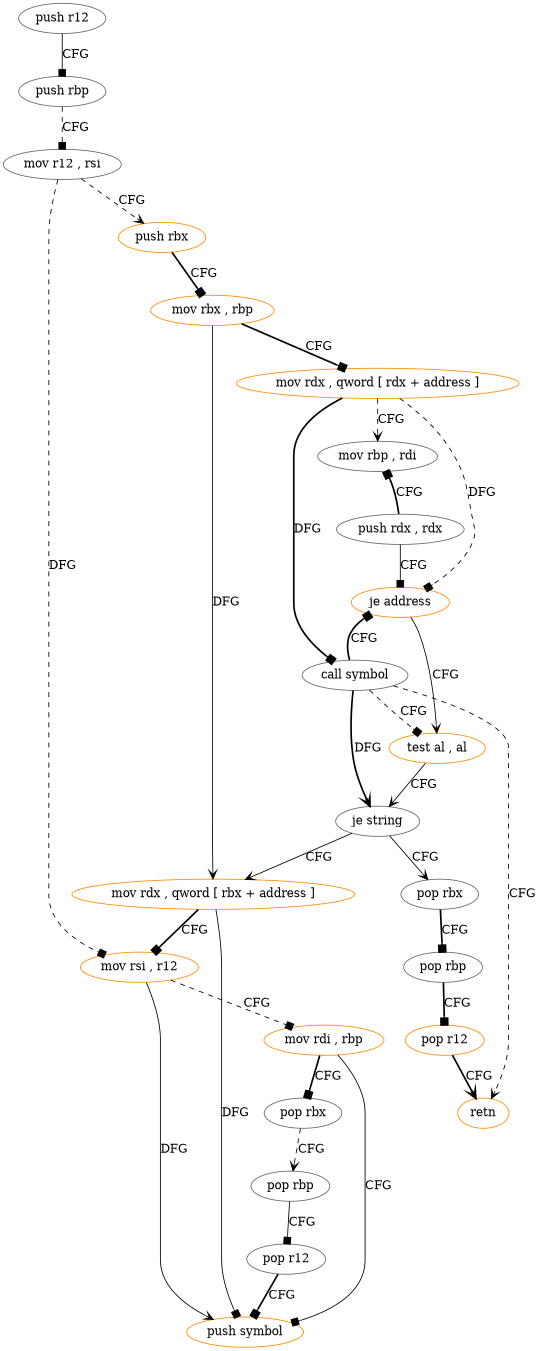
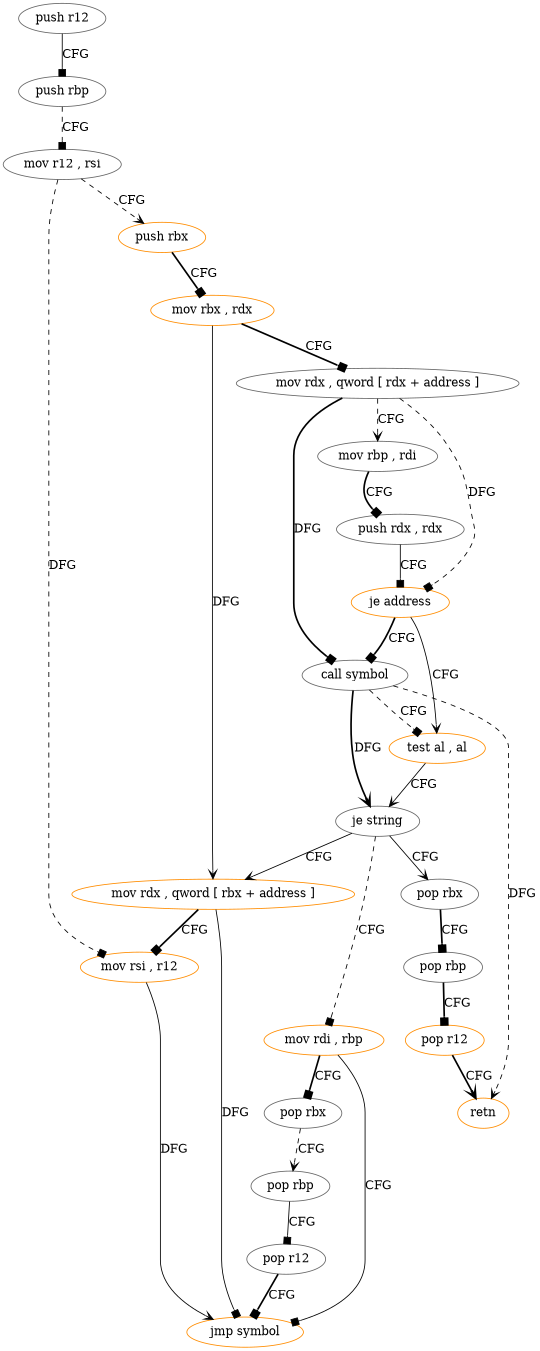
(212, 310) -> (212, 310)
(378, 383) -> (378, 383)
(395, 496) -> (364, 491)
(349, 637) -> (386, 637)
(522, 894) -> (522, 894)
(228, 1002) -> (357, 928)
(245, 1332) -> (245, 1332)
